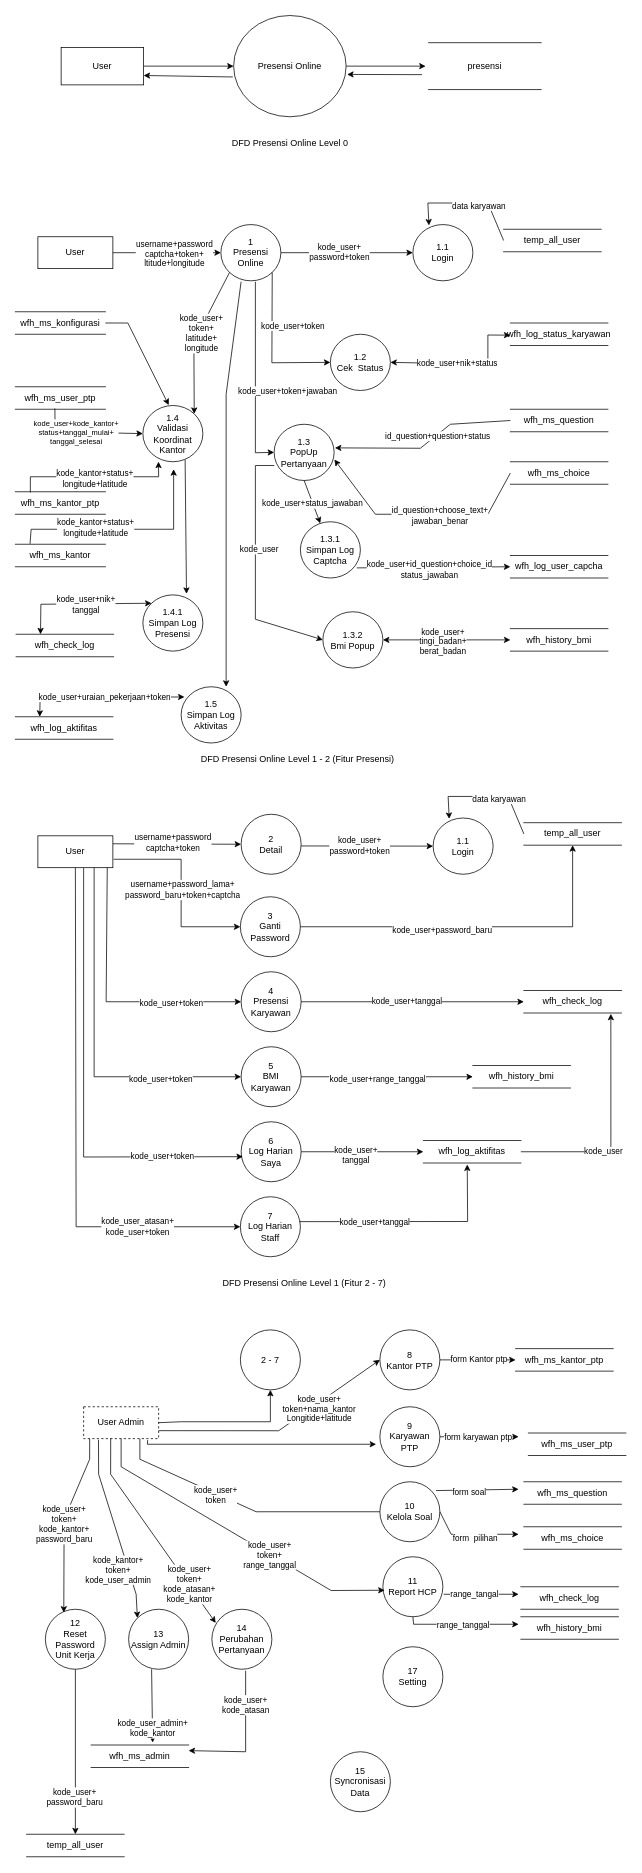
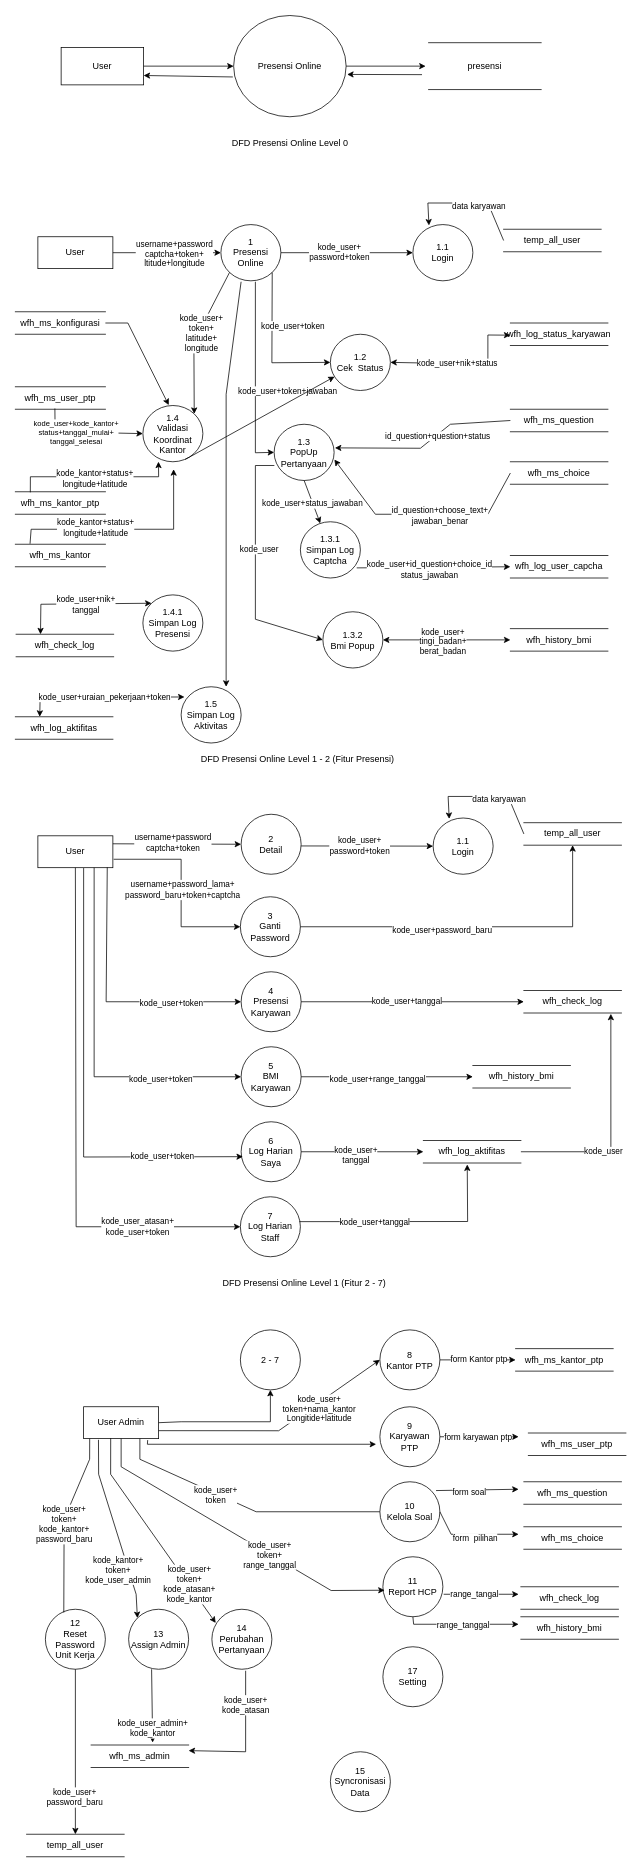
(186, 498) -> (260, 418)
(121, 1423) -> (121, 1423)
(64, 1606) -> (64, 1608)
